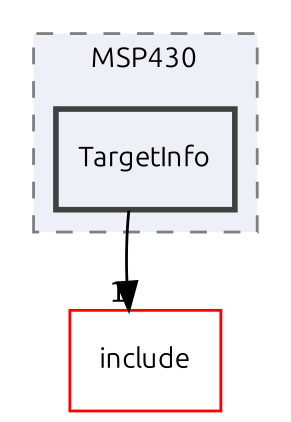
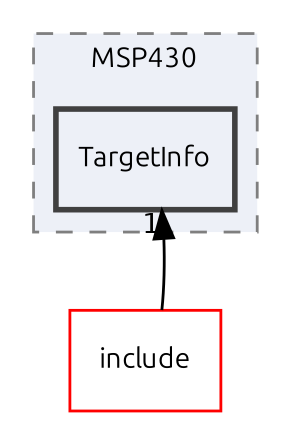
(127, 250) -> (164, 274)
